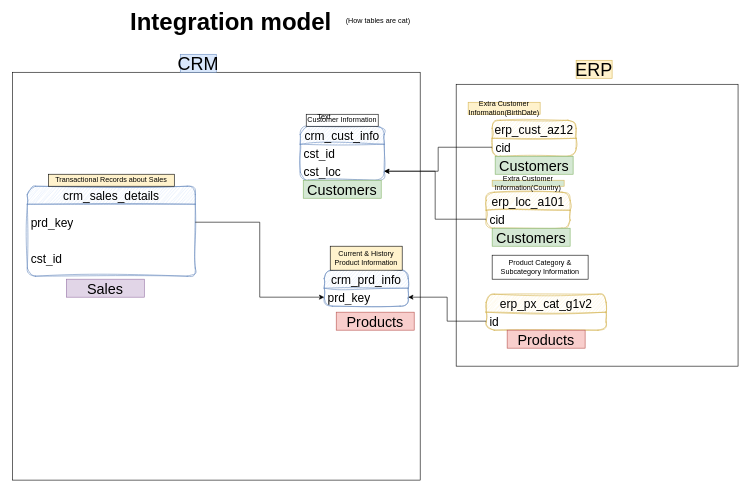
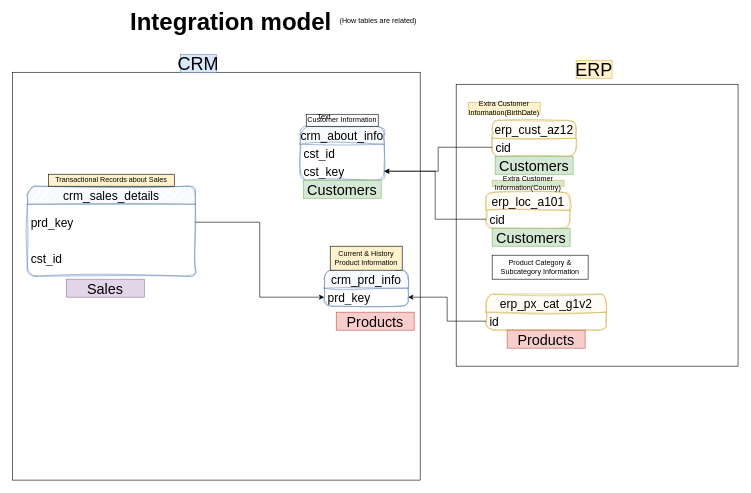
(378, 21) -> (378, 21)
(342, 135) -> (342, 135)
(326, 171) -> (327, 171)
